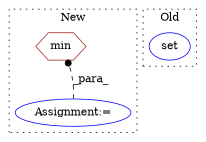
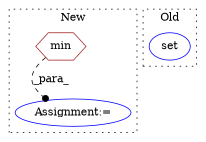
(73, 82) -> (32, 77)
